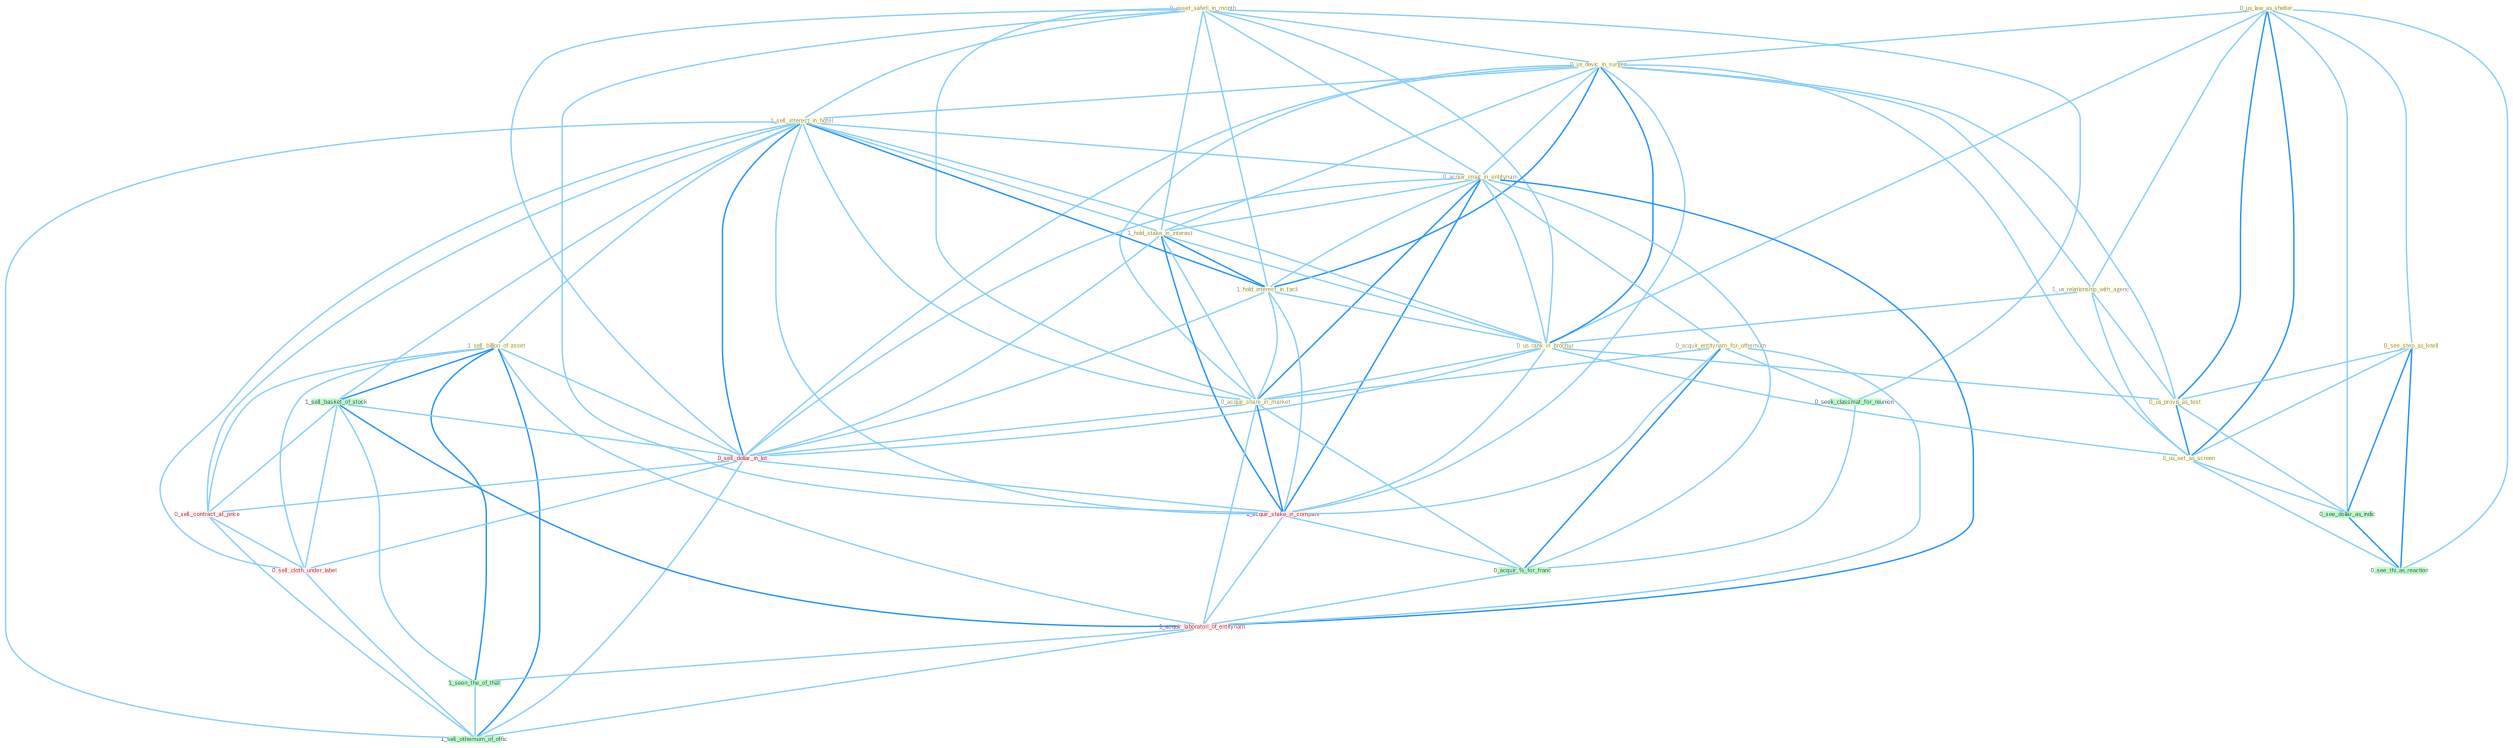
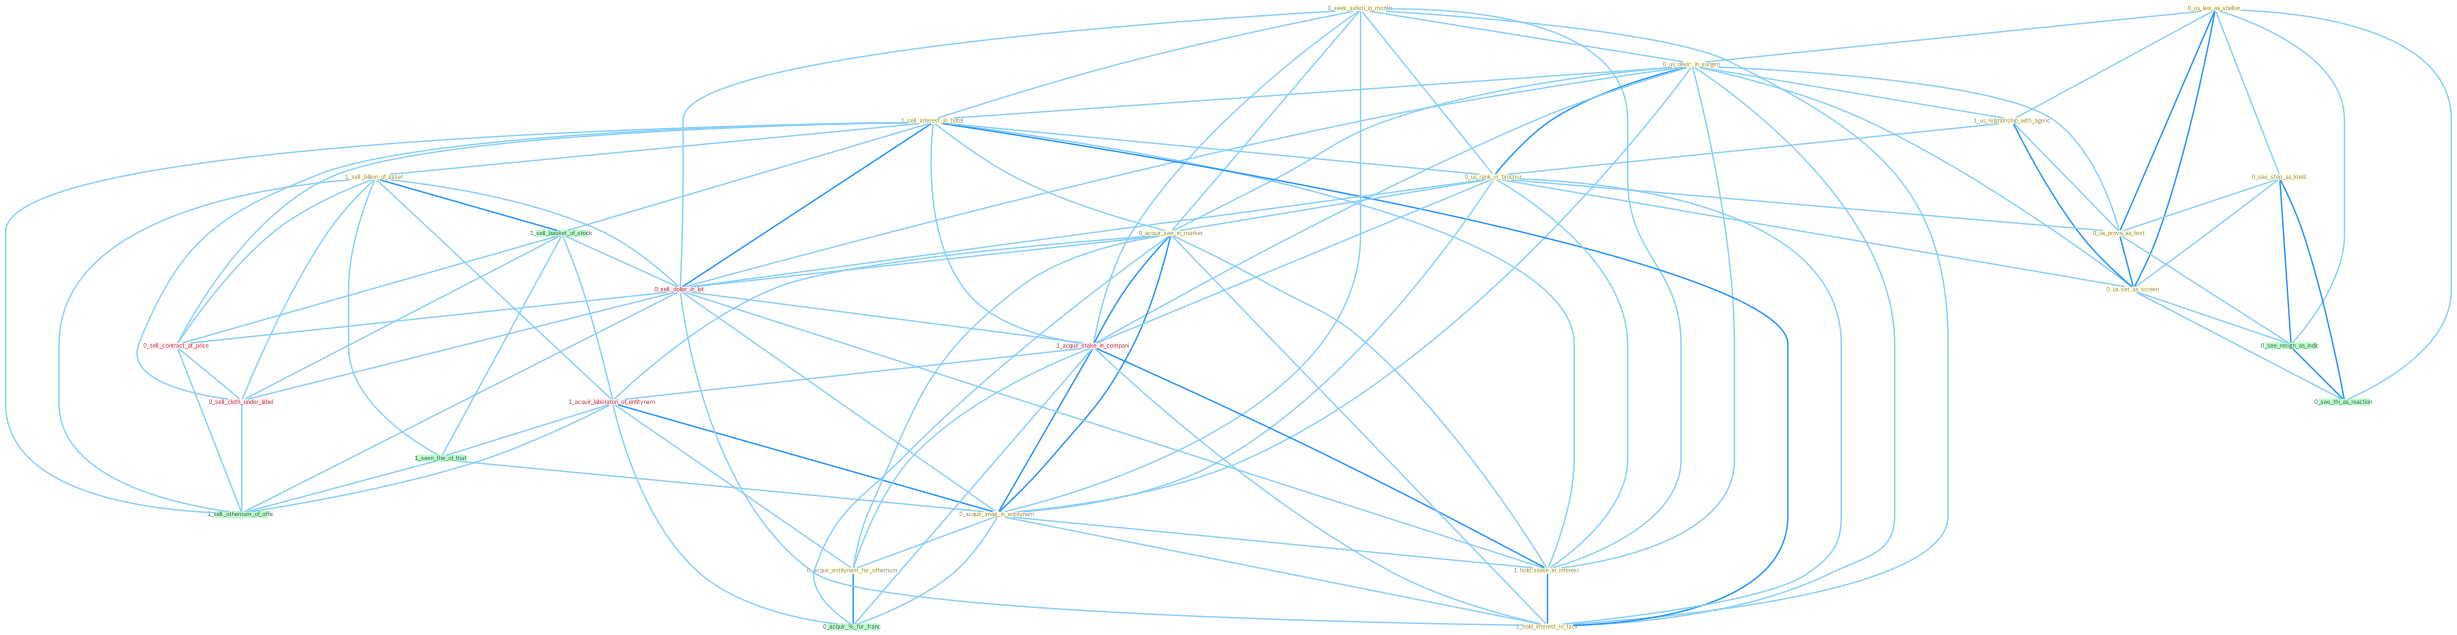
(1203, 8) -> (1361, 8)
(1142, 149) -> (707, 485)
(1907, 177) -> none
(1473, 211) -> (1895, 432)
(2125, 383) -> (2064, 212)
(1257, 402) -> (1171, 233)
(1855, 402) -> none
(484, 501) -> (349, 335)
(2347, 514) -> (2291, 346)
(540, 549) -> (68, 302)
(739, 588) -> (593, 325)
